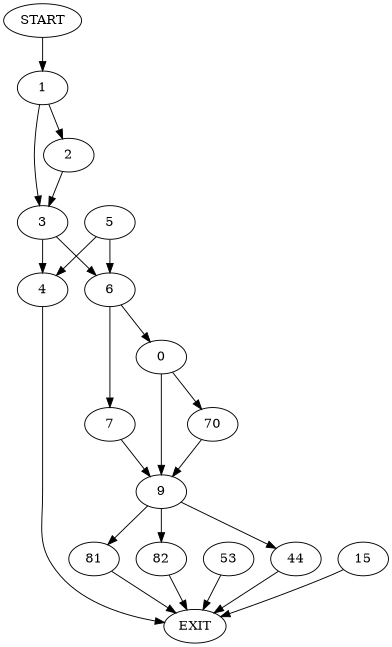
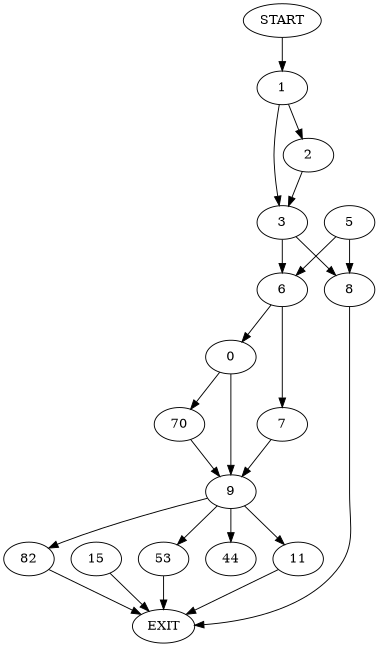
(43, 290) -> (350, 290)
none -> (201, 522)
(94, 559) -> (298, 559)
(250, 590) -> none
